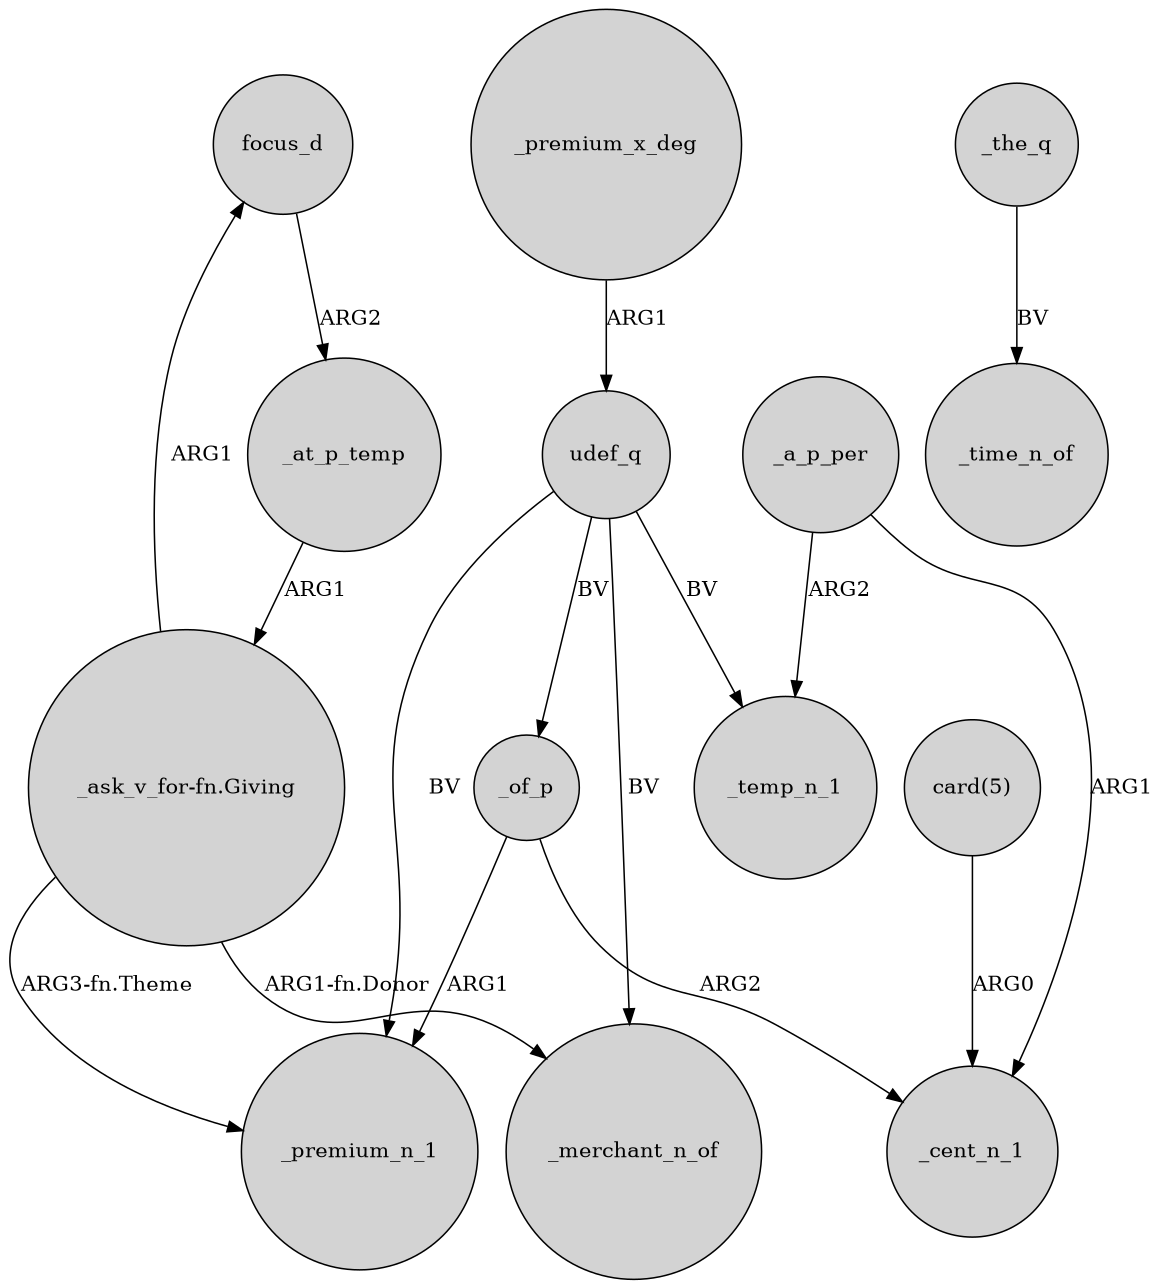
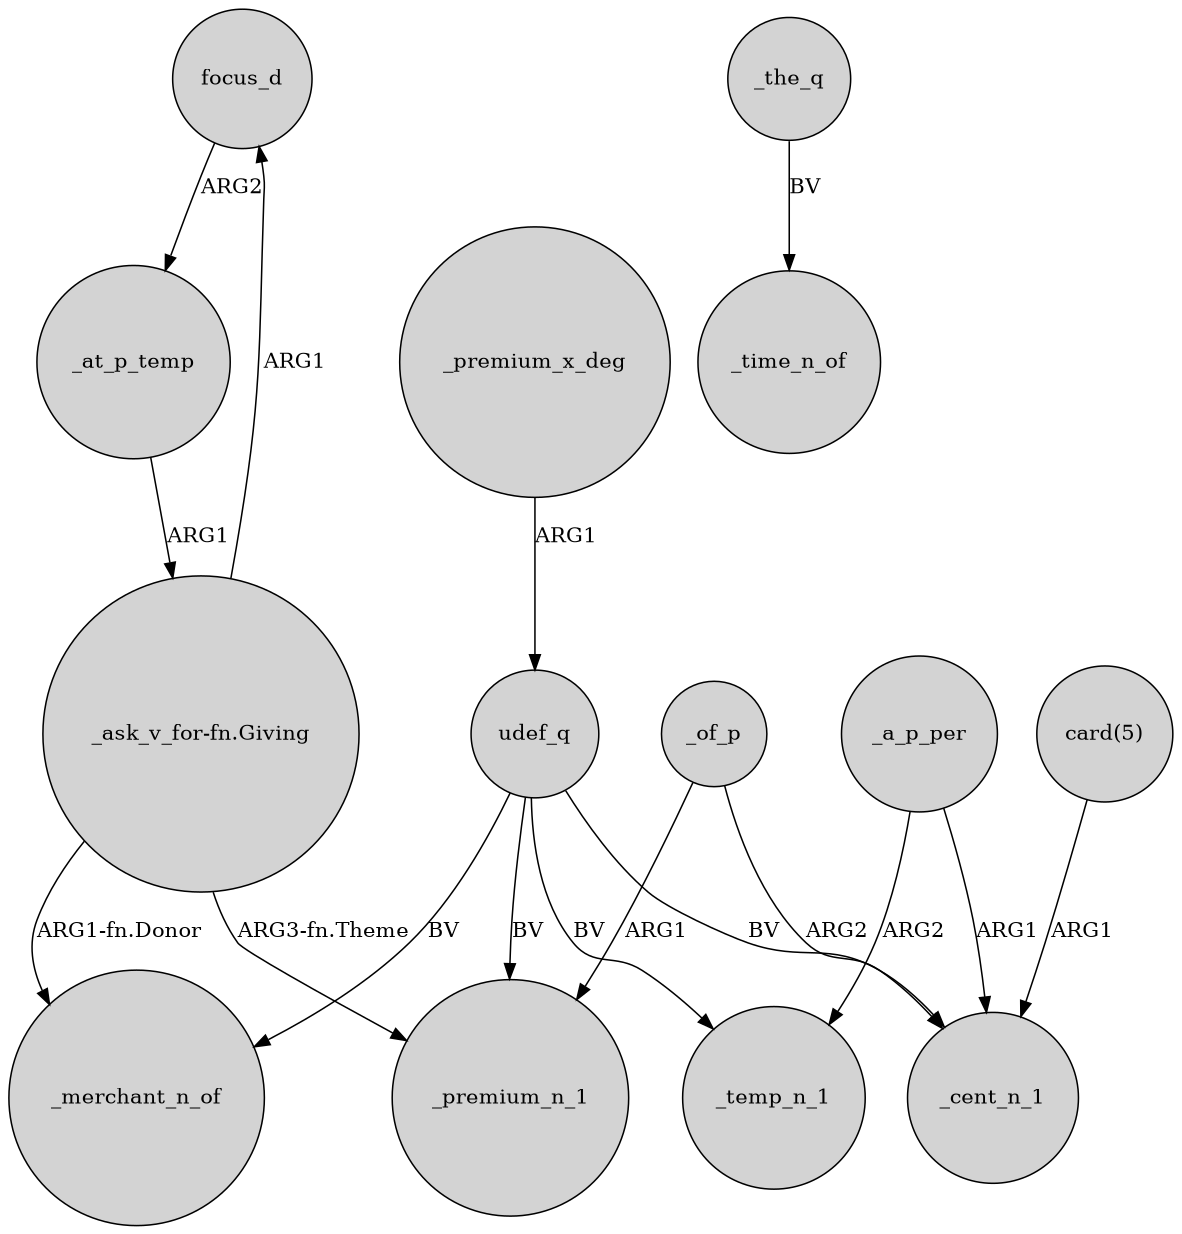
(567, 619) -> (731, 936)
(1004, 985) -> (1083, 931)
